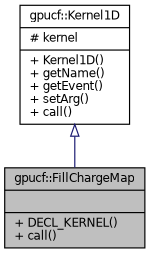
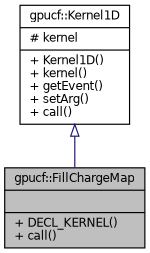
(67, 74) -> (58, 74)
